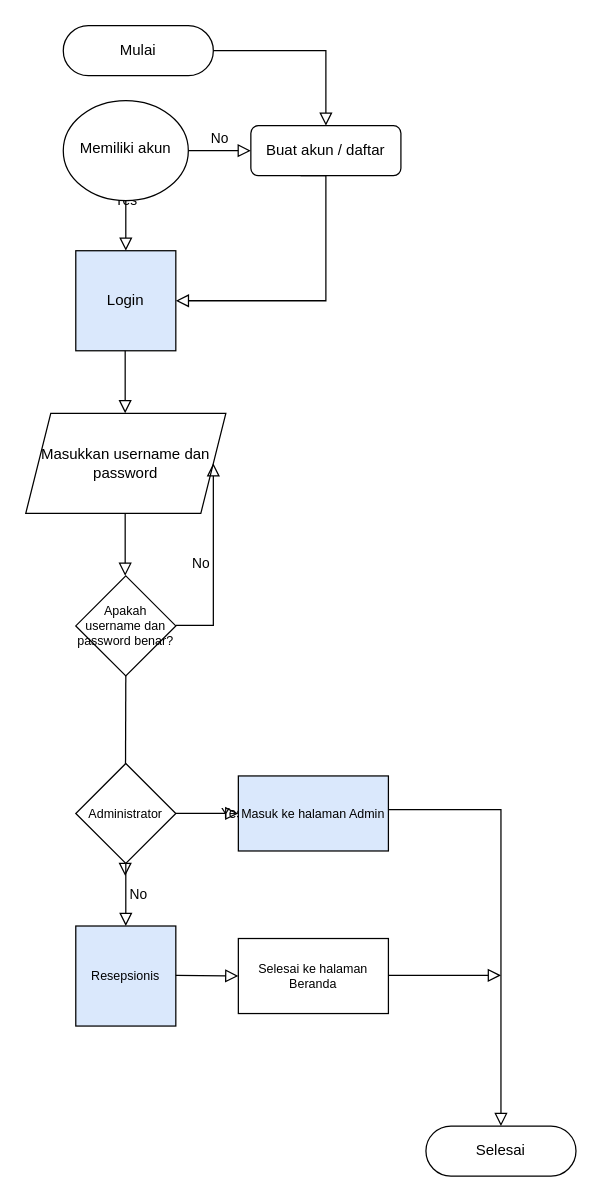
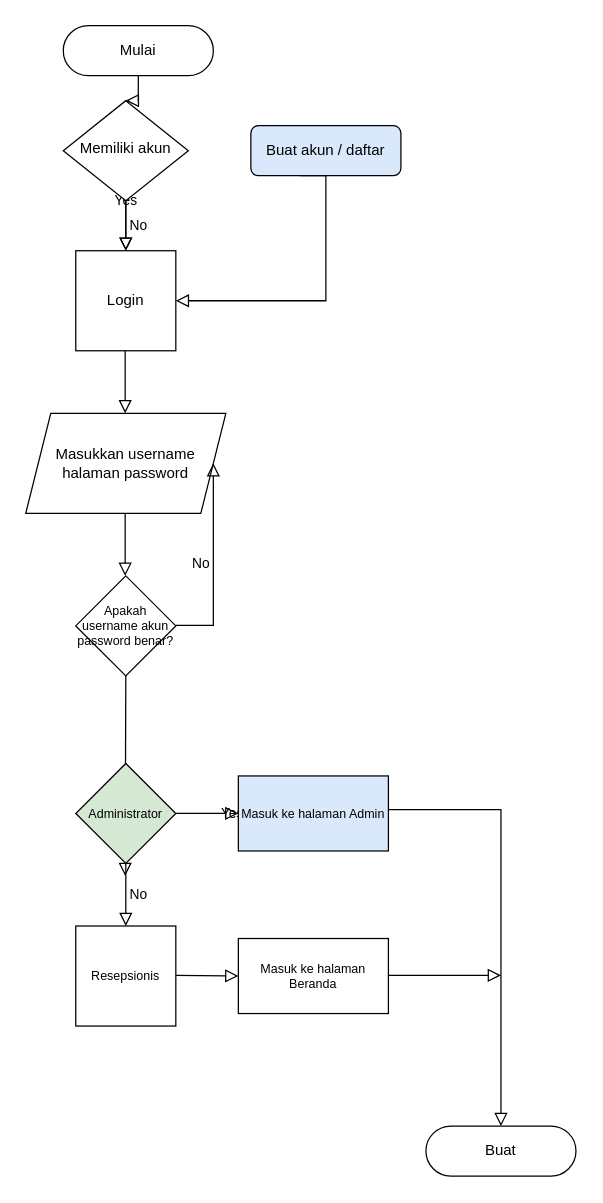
(301, 51) -> (138, 89)
(126, 151) -> (126, 151)
(213, 151) -> (126, 238)
(326, 151) -> (326, 151)
(126, 301) -> (126, 301)
(126, 463) -> (126, 463)
(126, 626) -> (126, 626)
(126, 813) -> (126, 813)
(126, 976) -> (126, 976)
(313, 976) -> (313, 976)
(501, 1151) -> (501, 1151)
